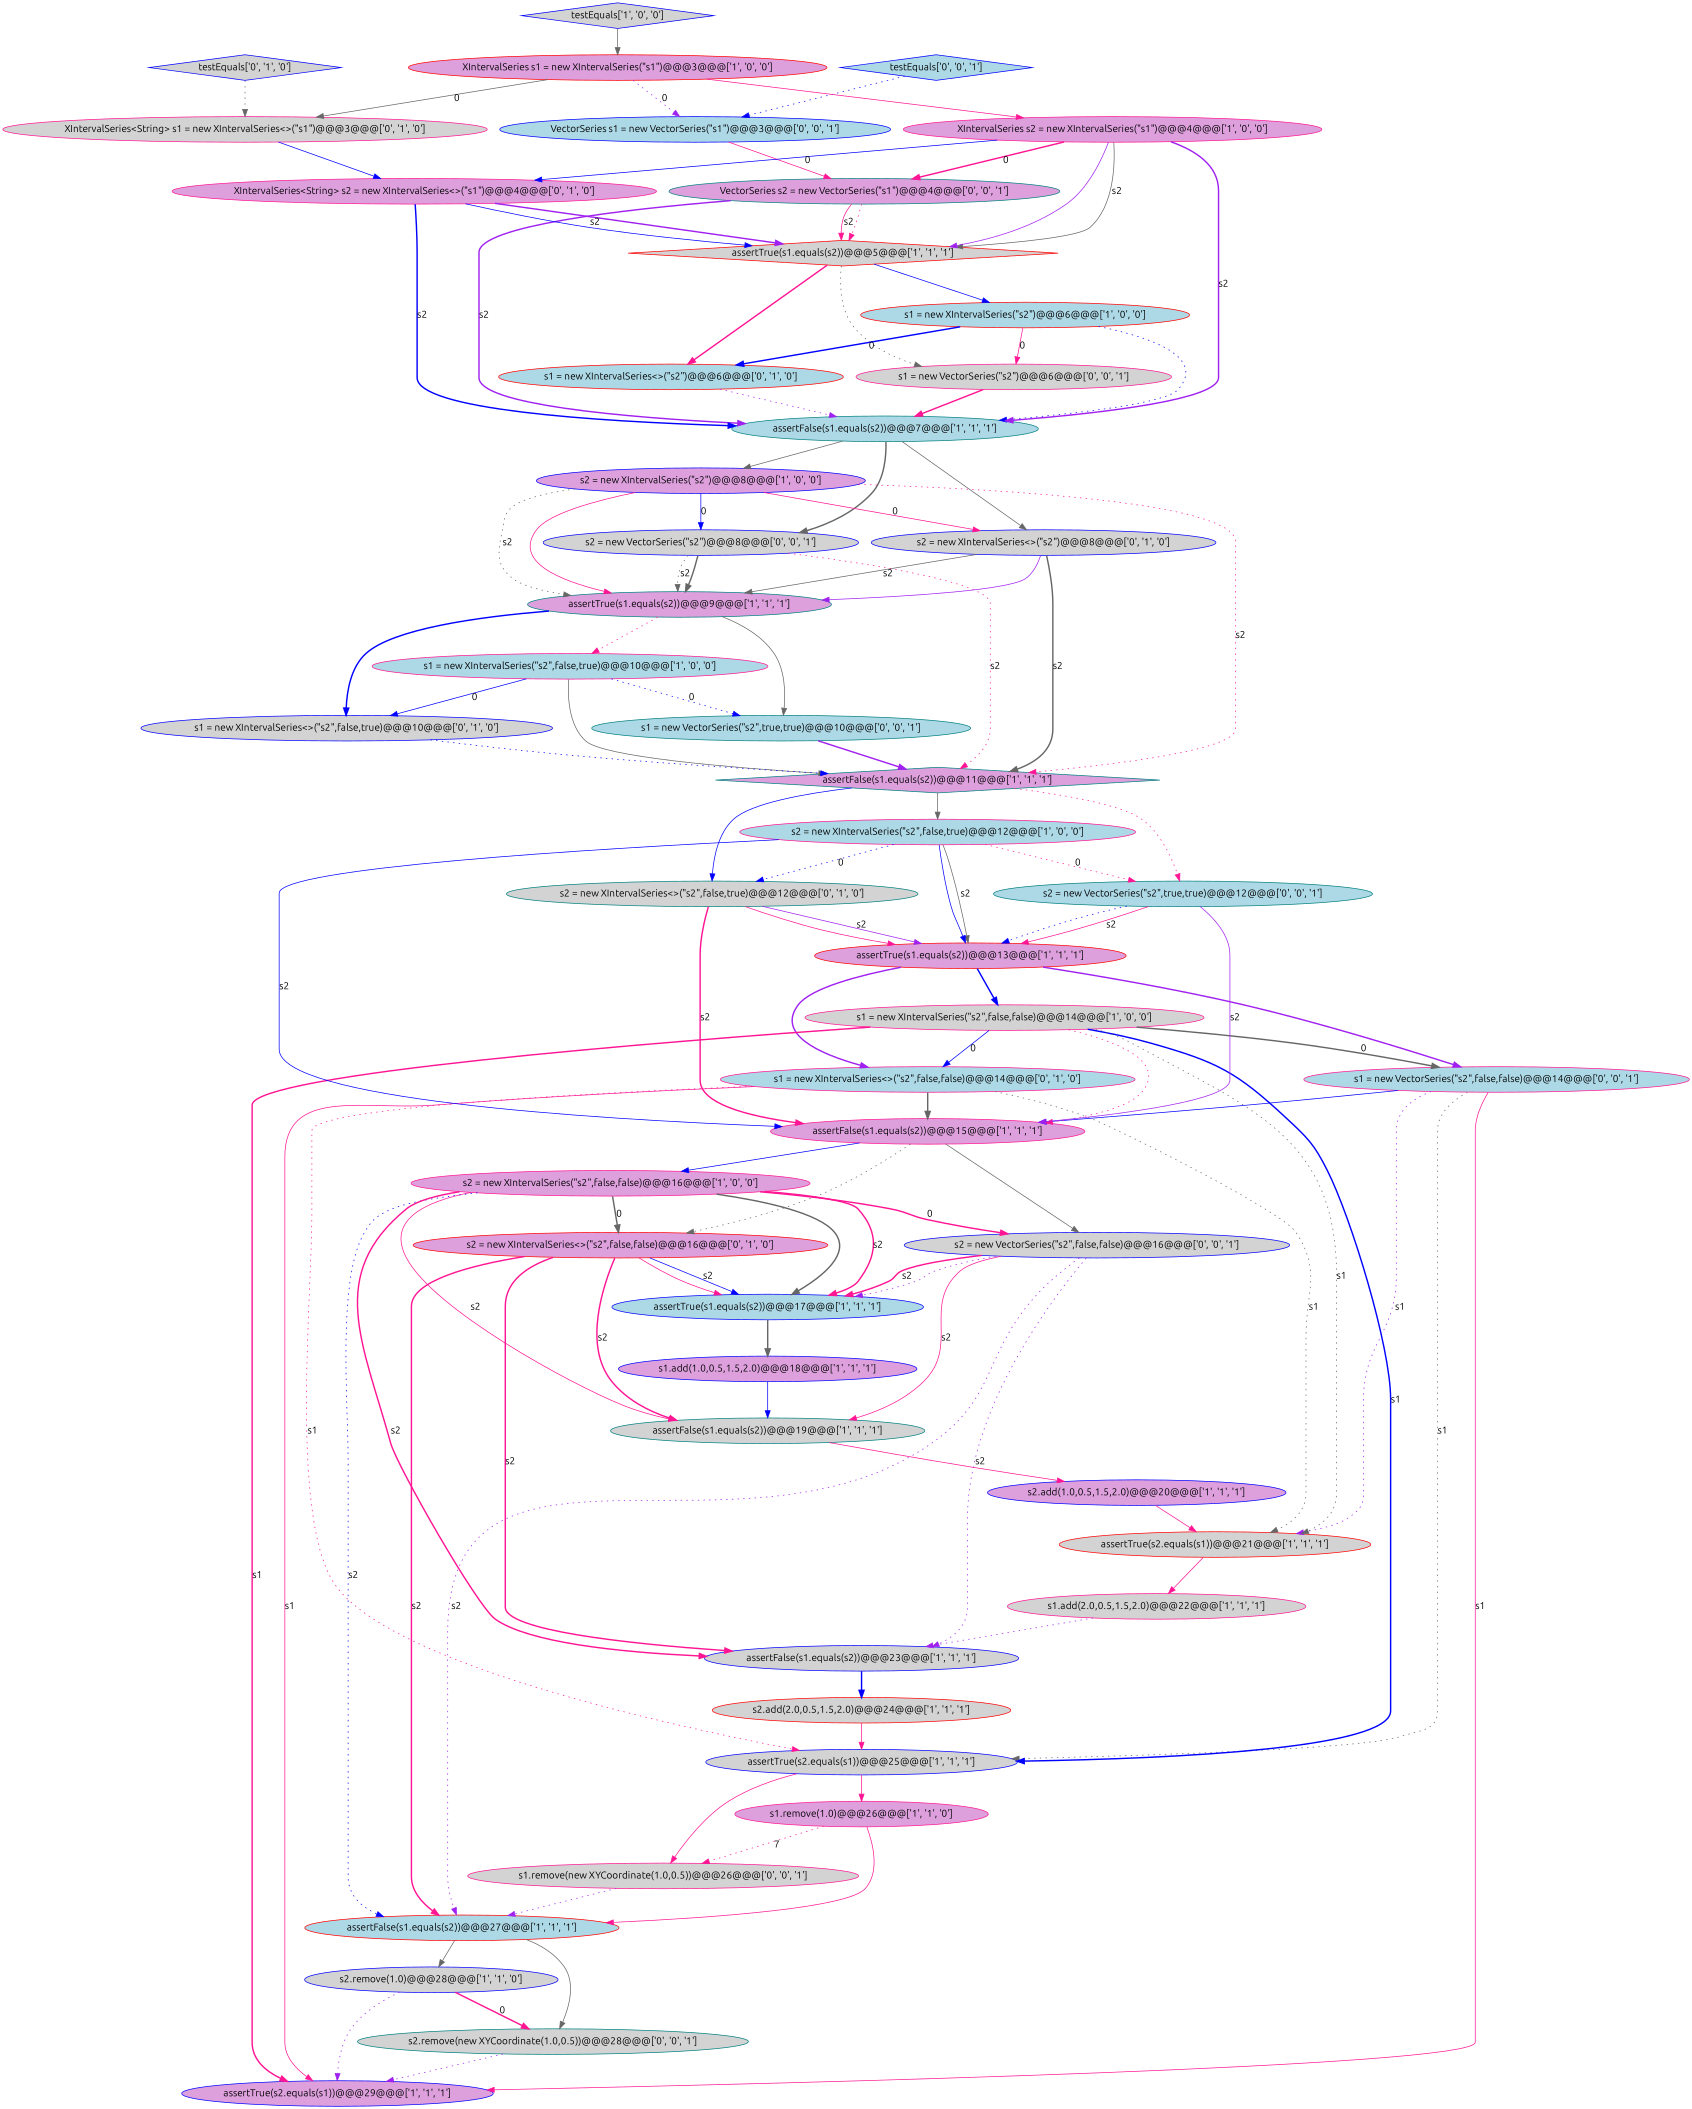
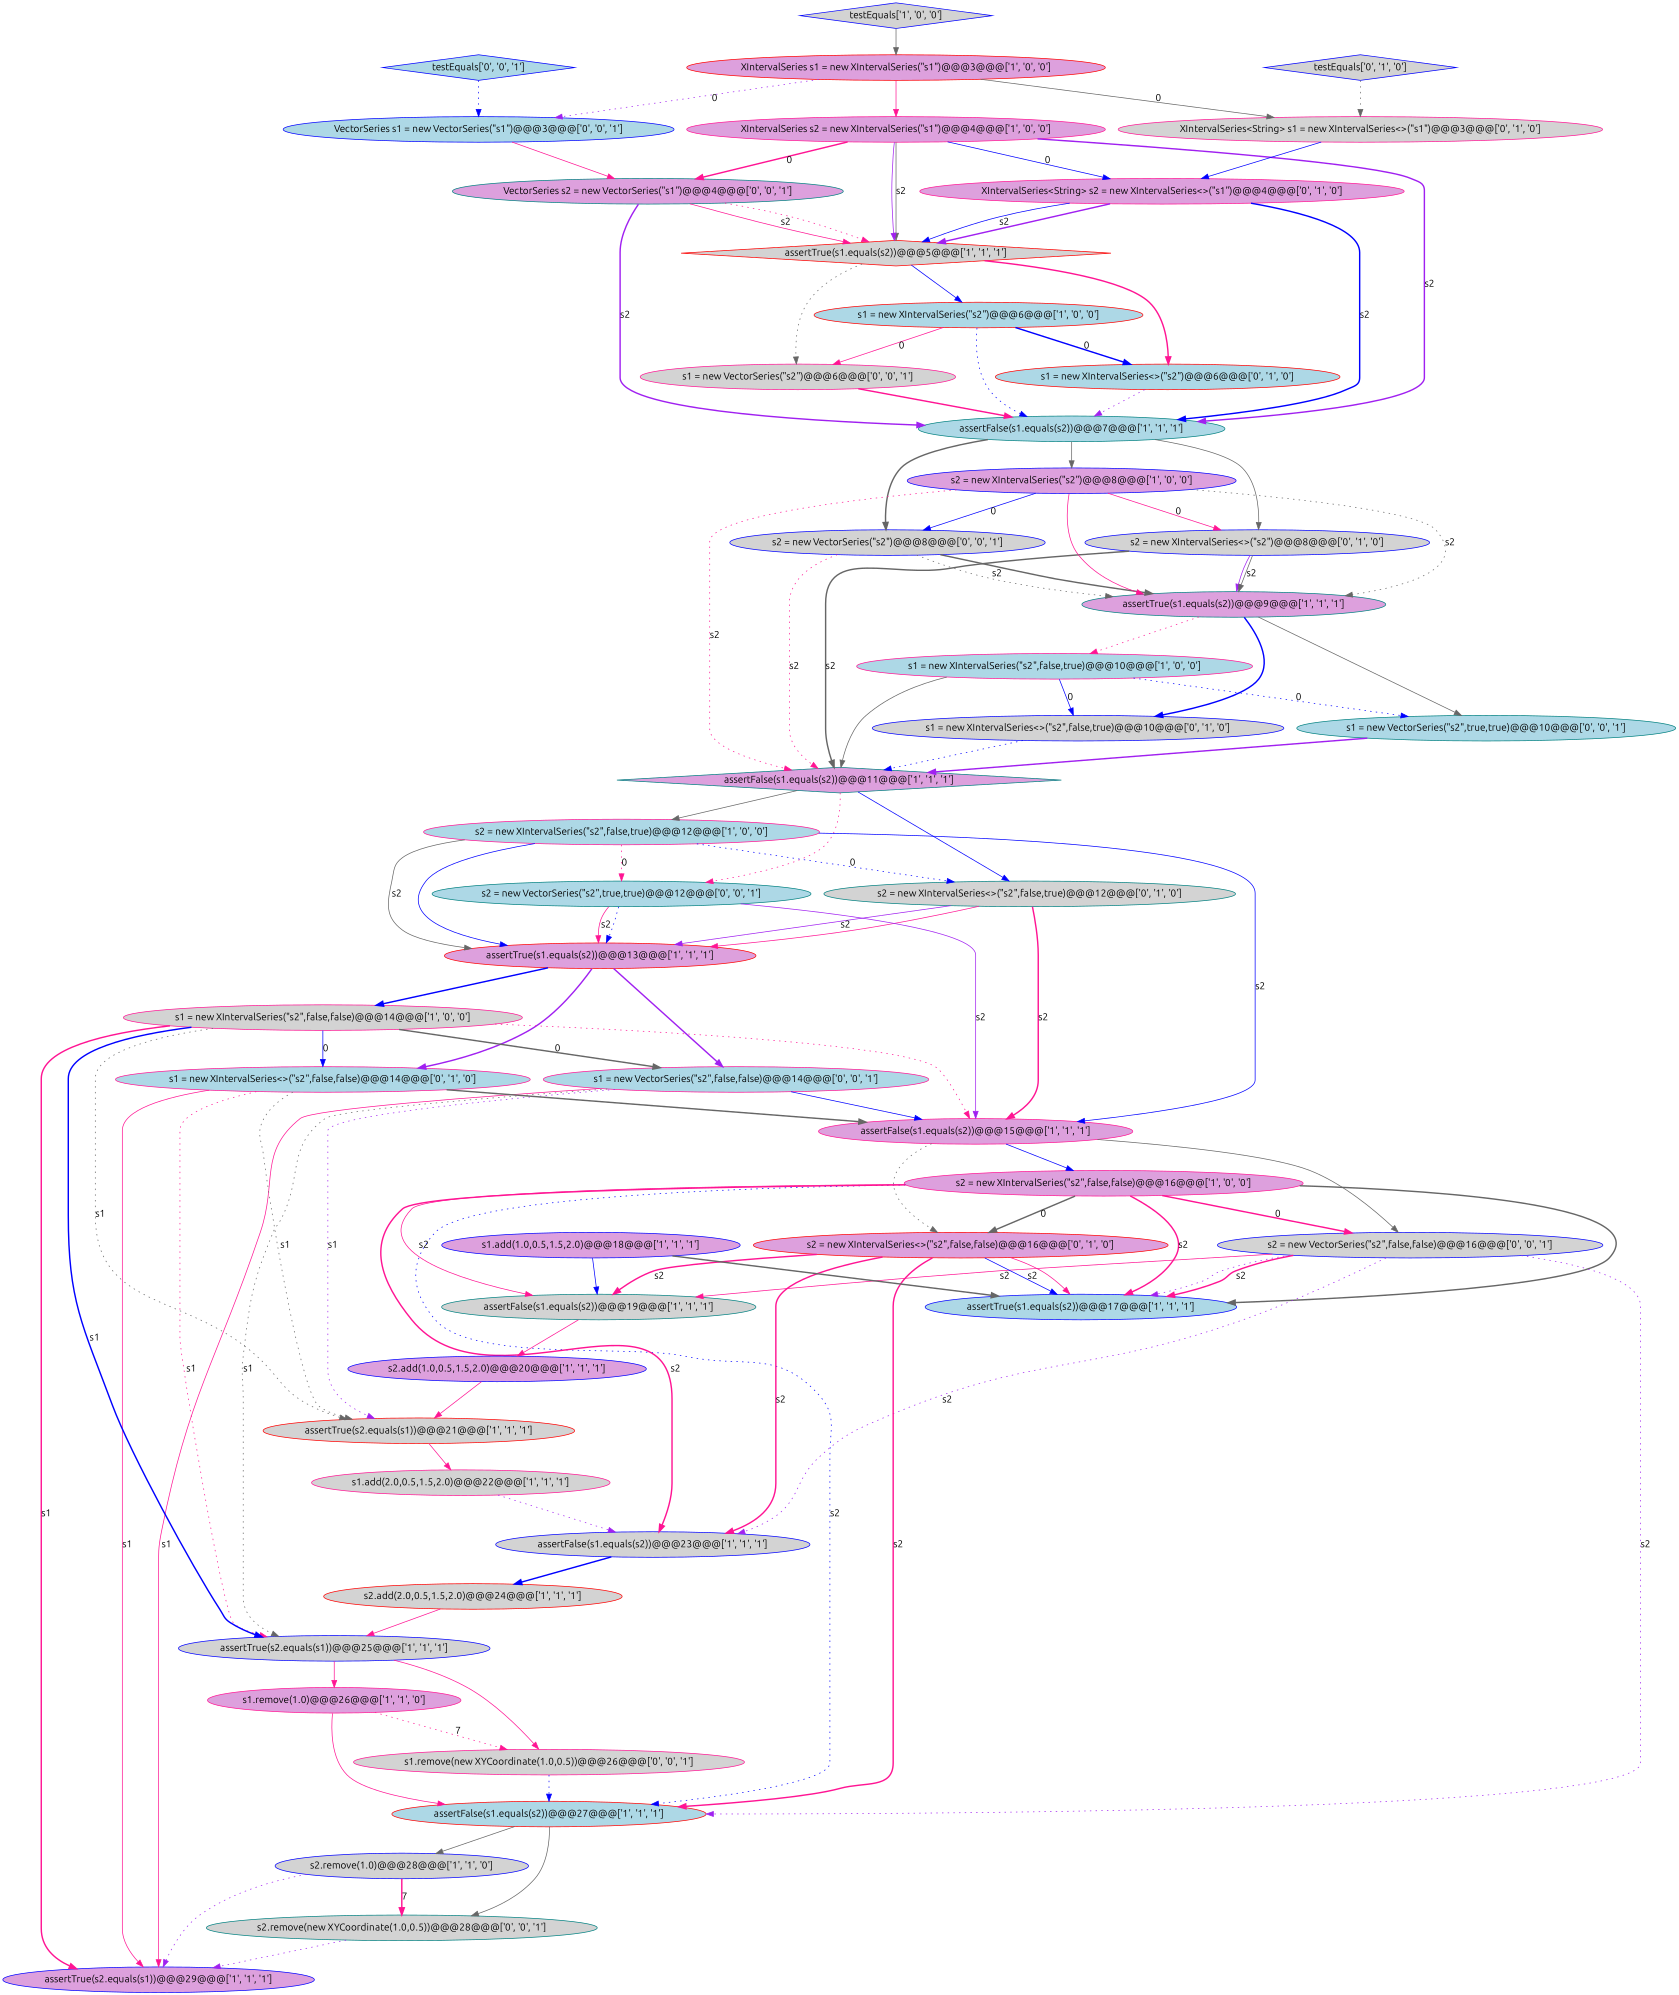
(768, 1334) -> (832, 1276)
(566, 1901) -> (549, 1785)
(503, 2011) -> (405, 1897)
